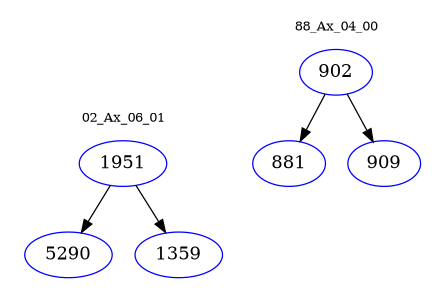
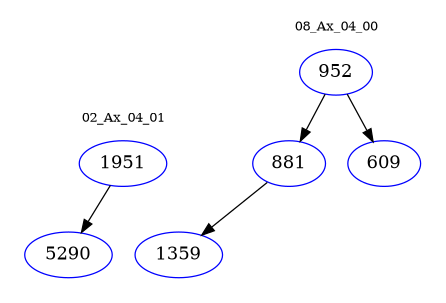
(337, 27) -> (337, 27)
(336, 72) -> (336, 72)
(124, 119) -> (124, 119)
(384, 164) -> (384, 164)
(147, 203) -> (240, 205)
